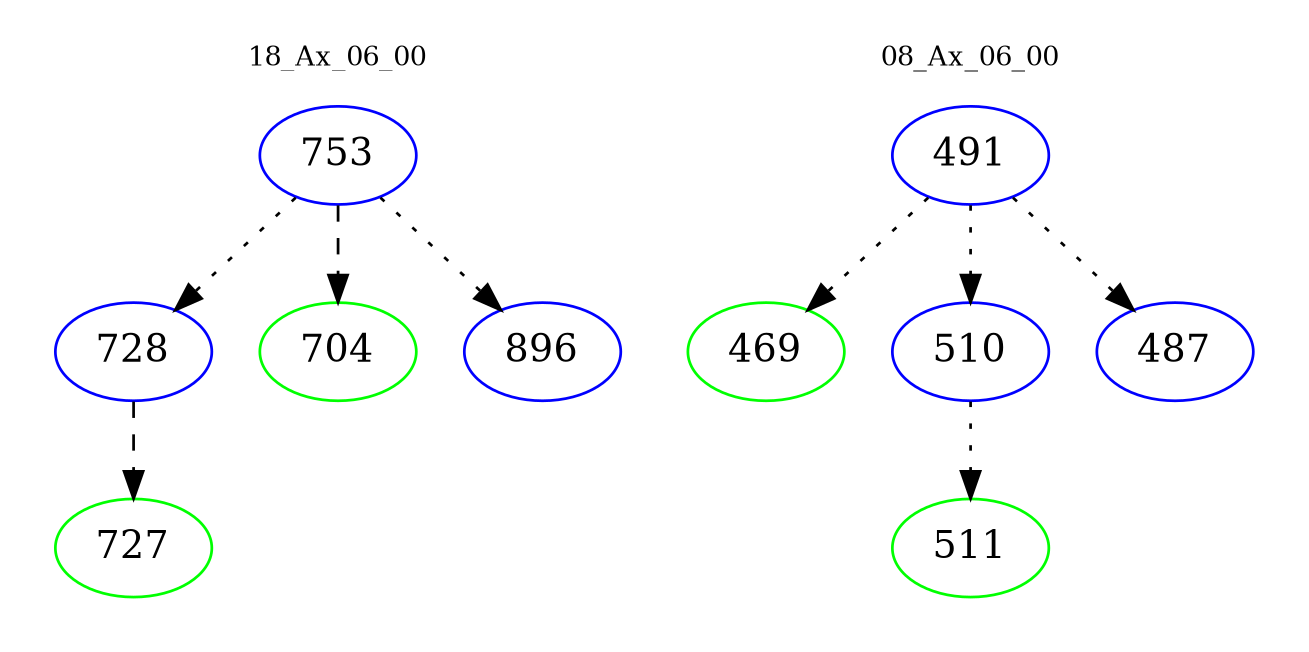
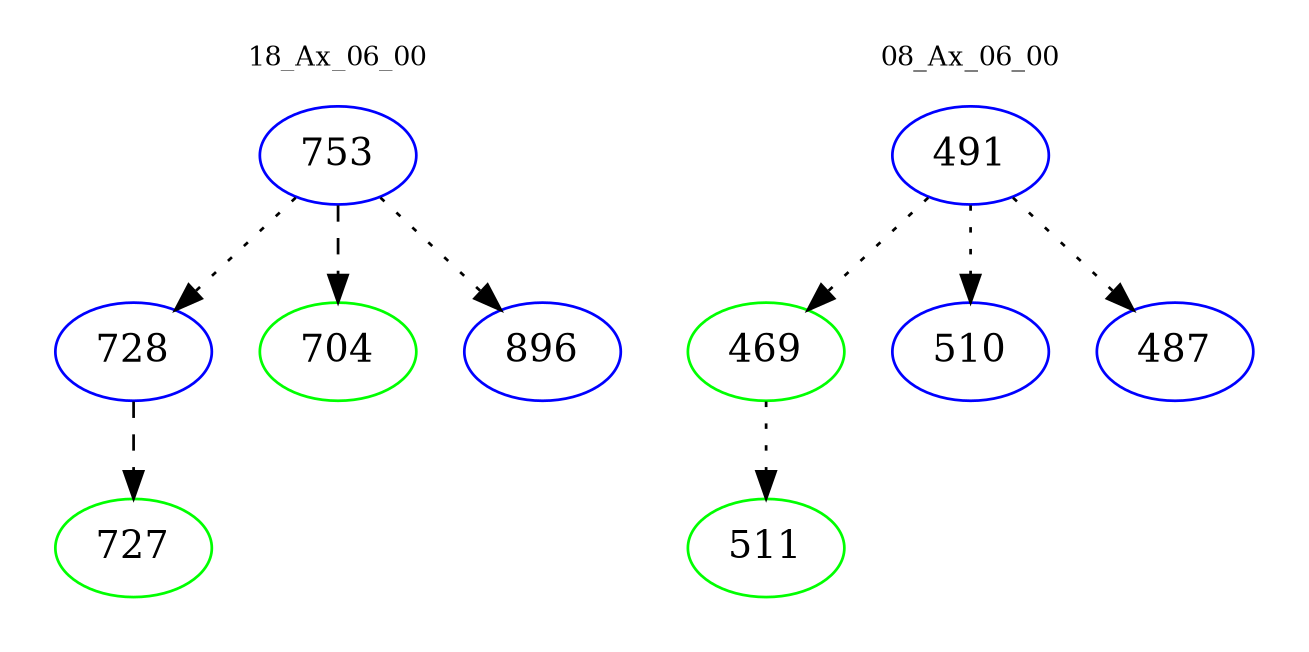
(971, 436) -> (766, 436)
